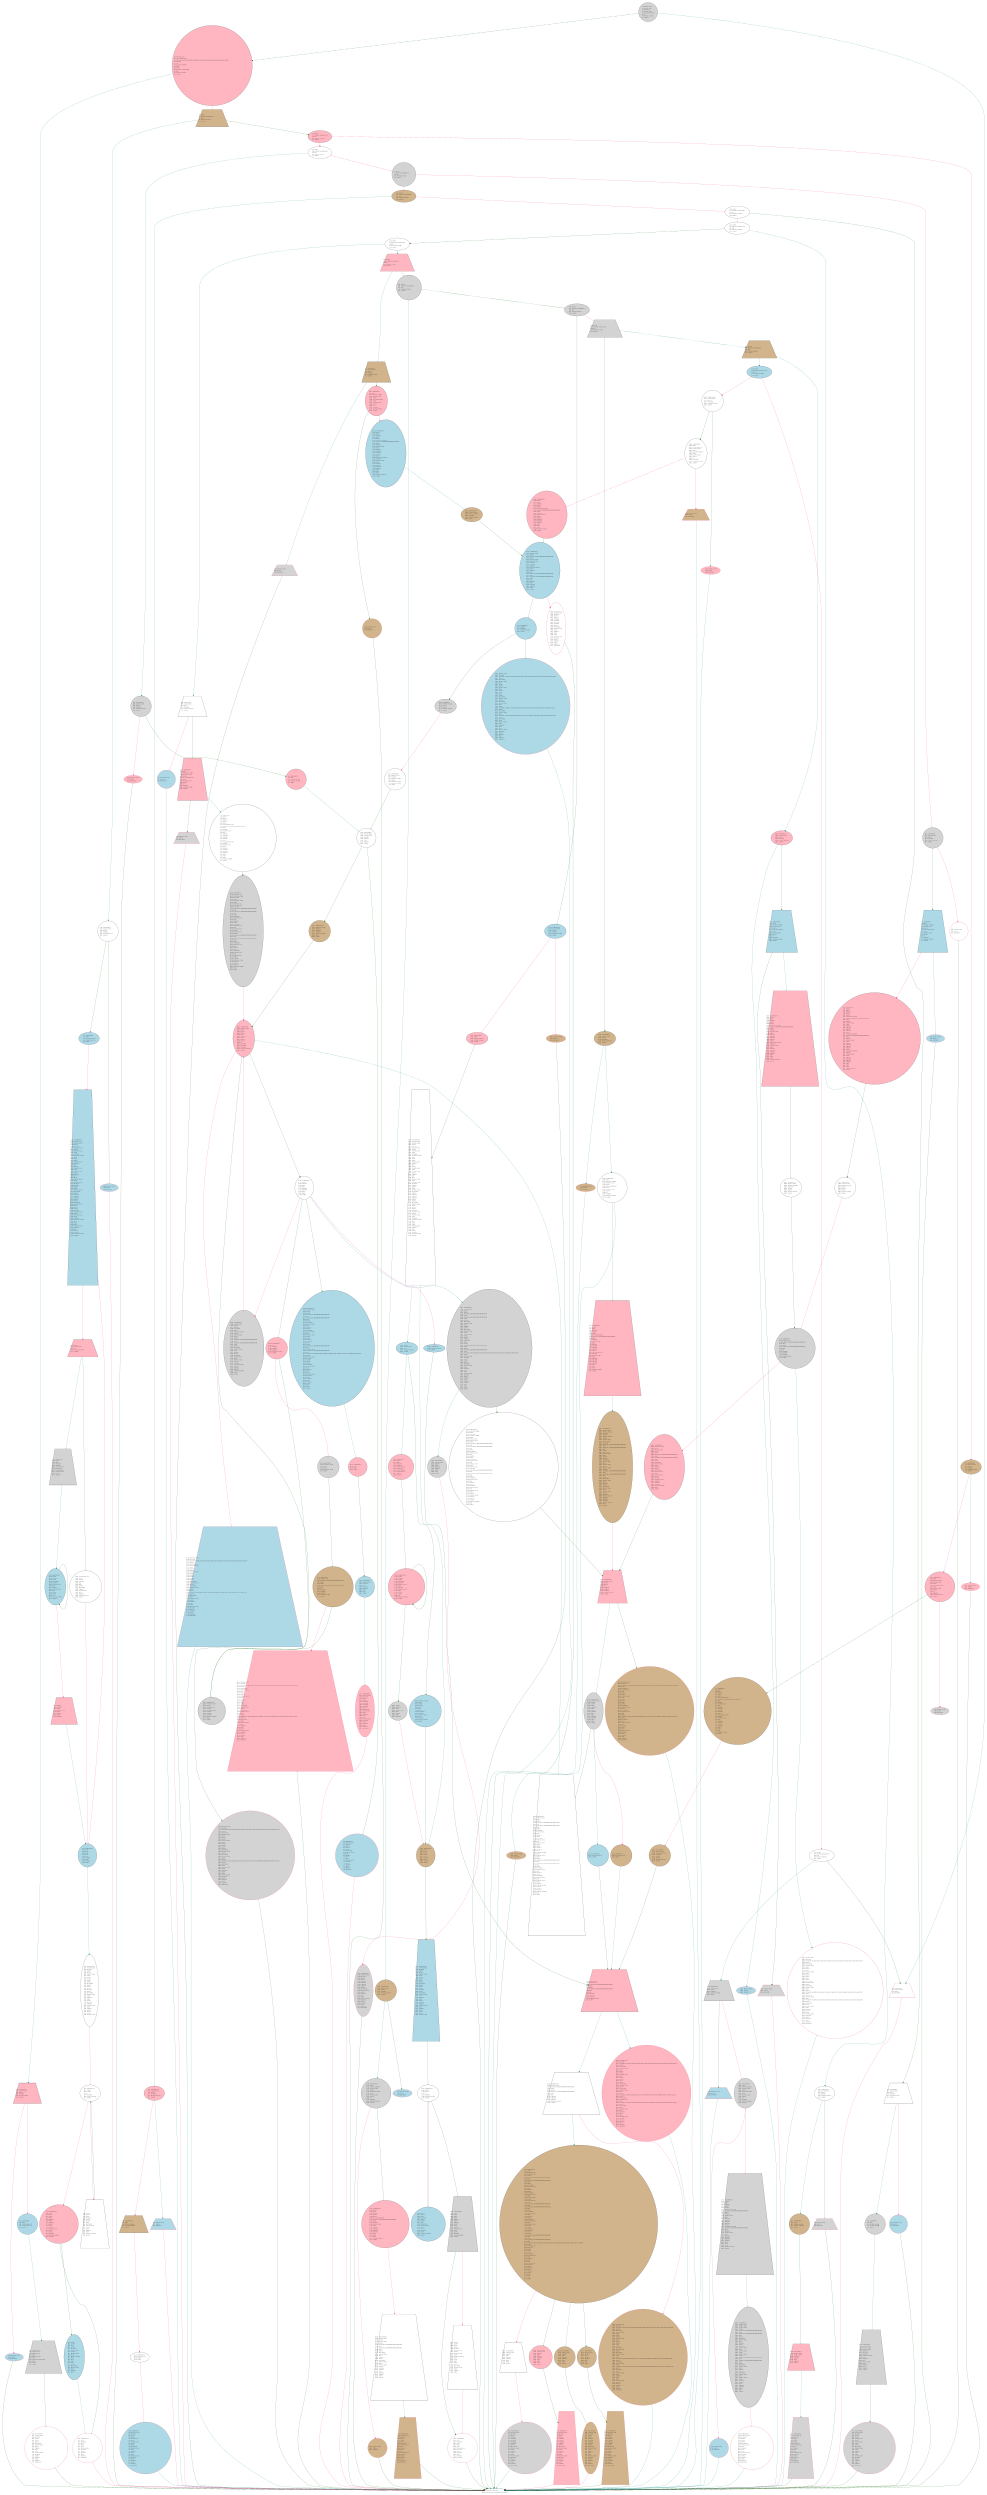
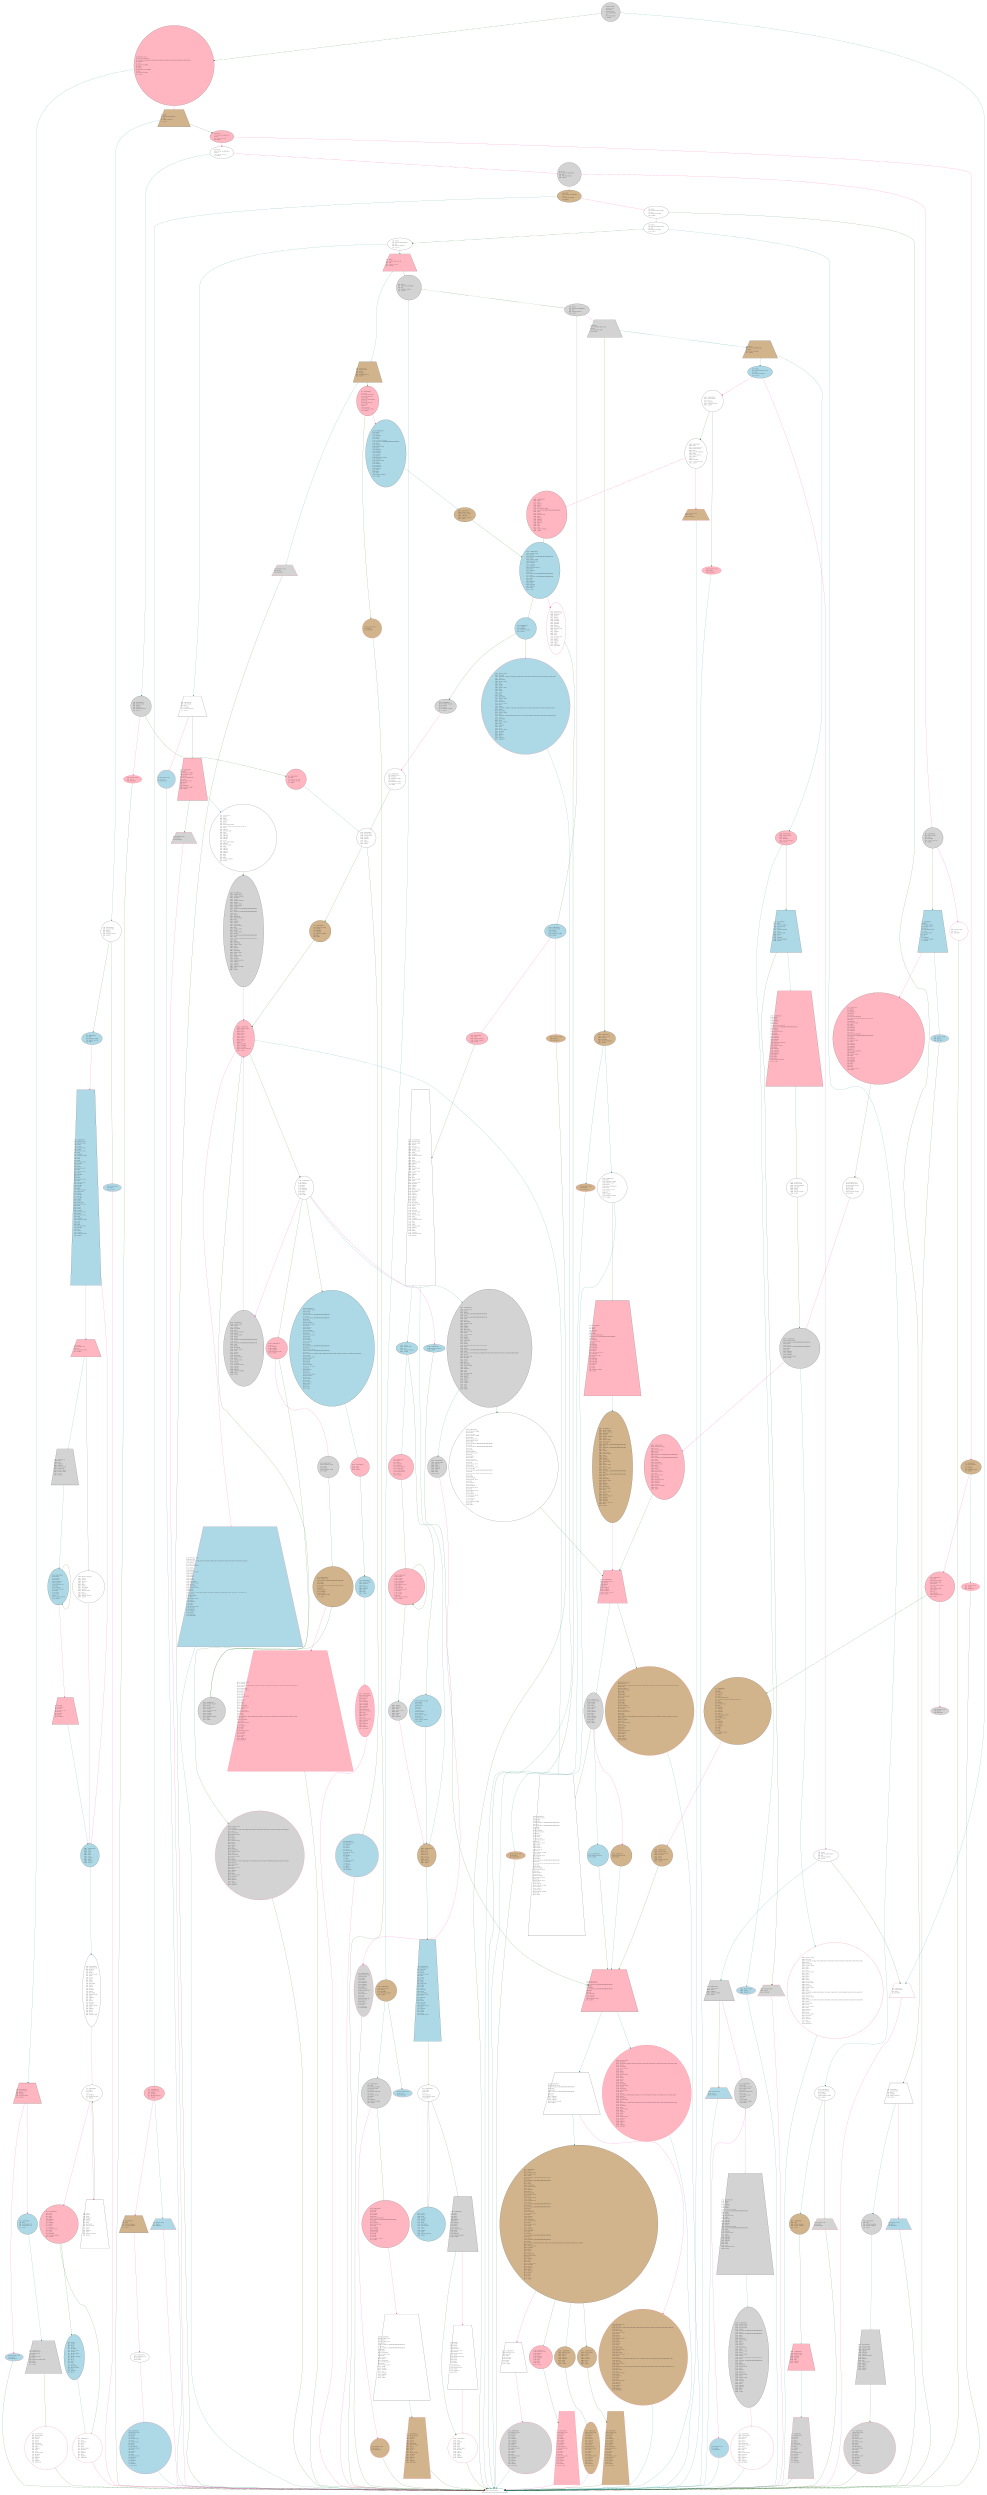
(898, 2224) -> (899, 2224)
